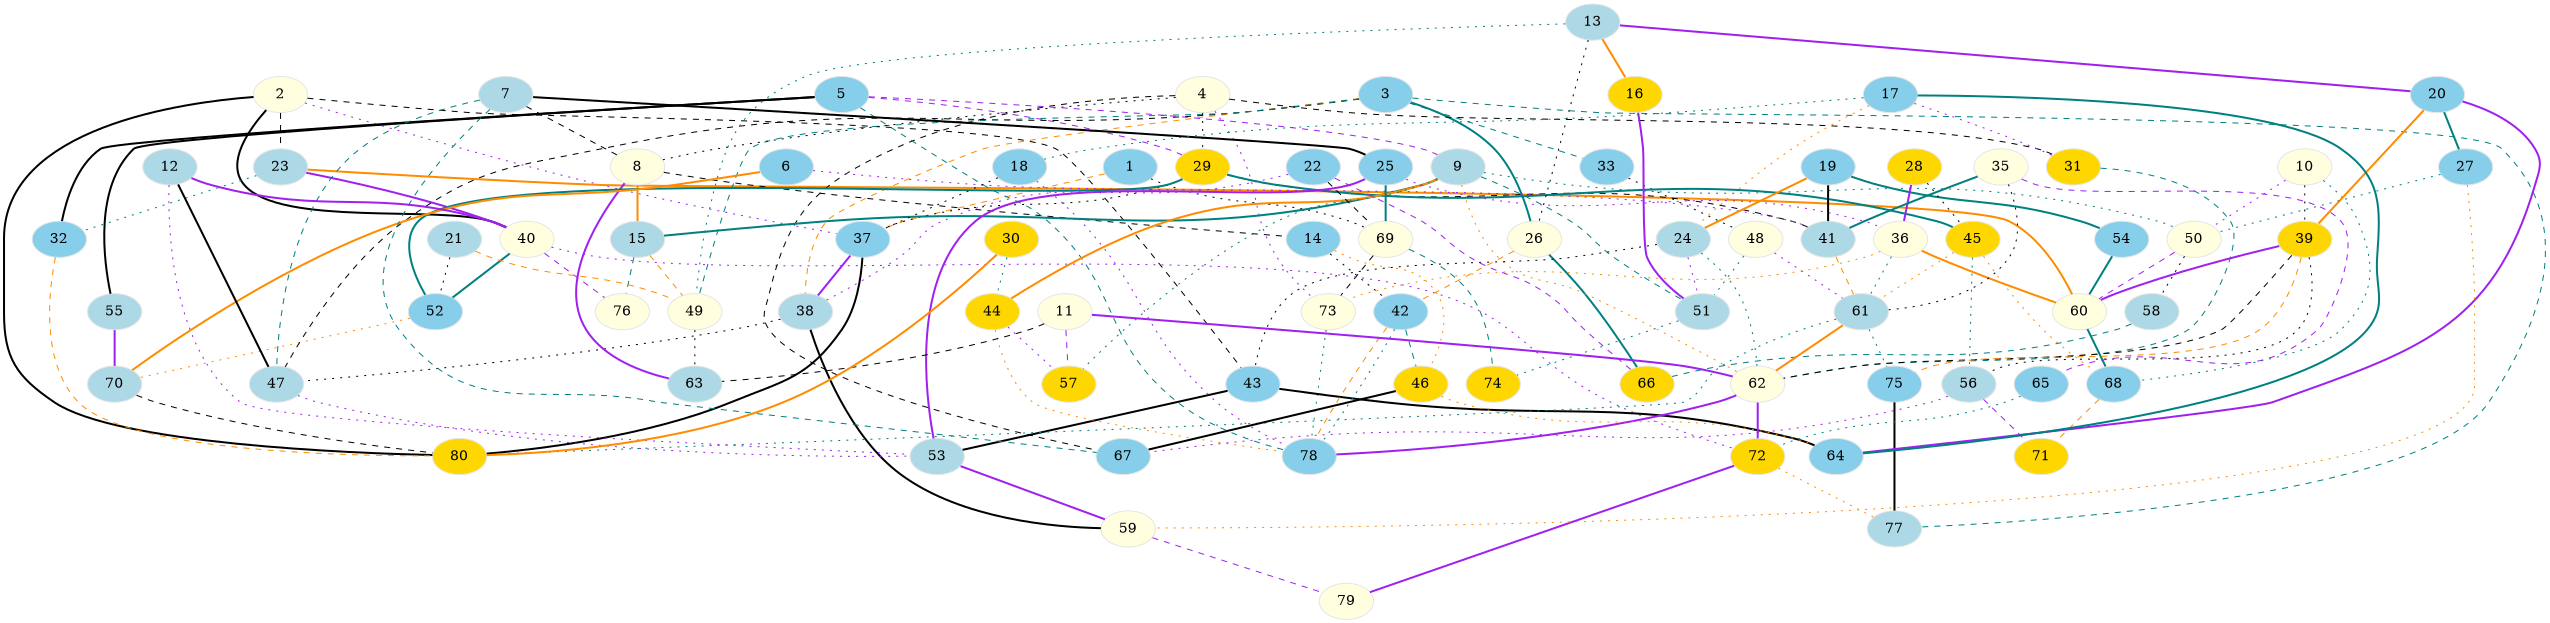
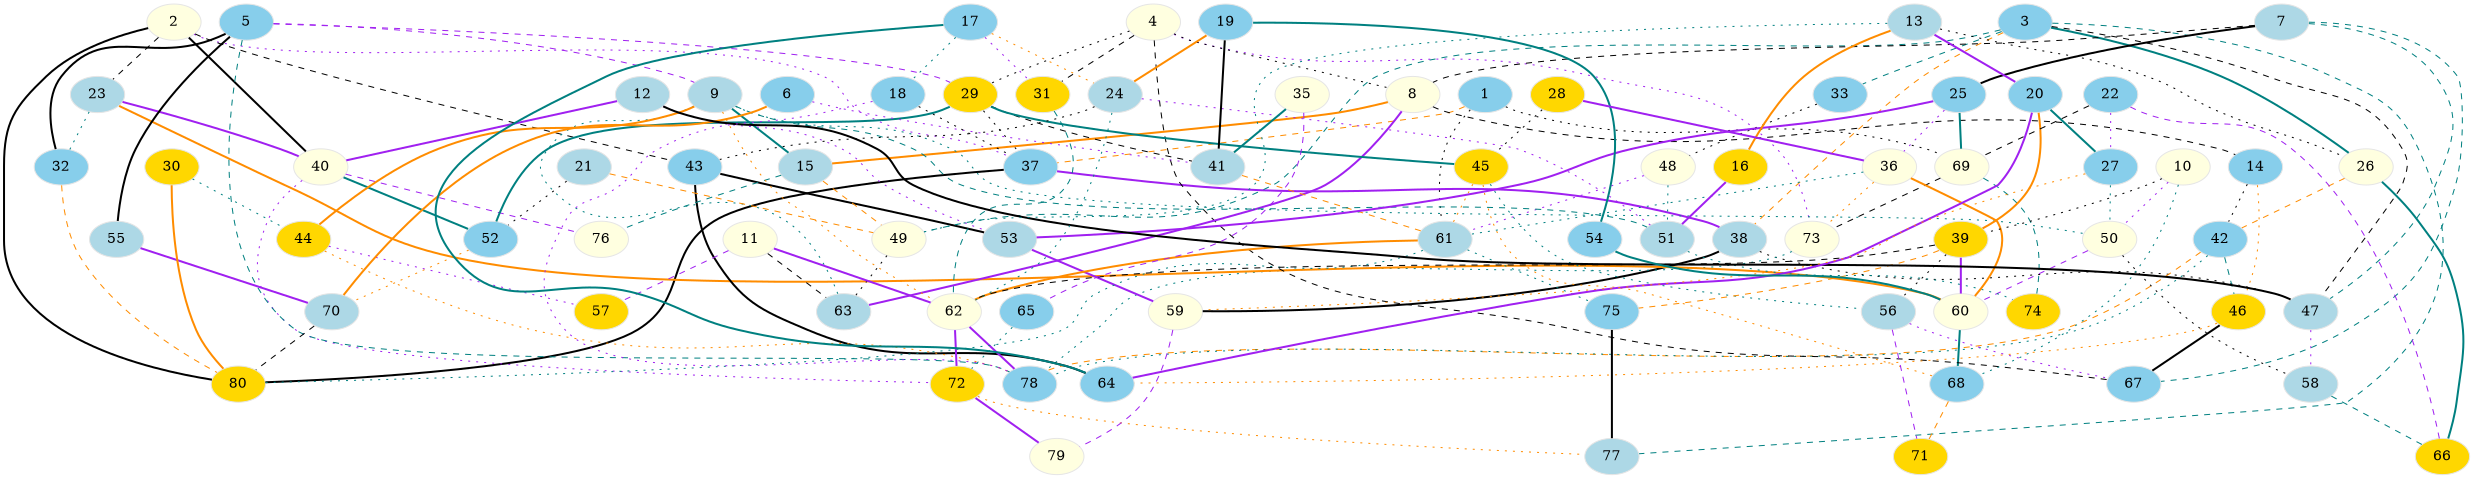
(937, 224) -> (2111, 134)
(1243, 240) -> (611, 217)
(1979, 284) -> (1443, 156)
(709, 452) -> (2311, 354)
